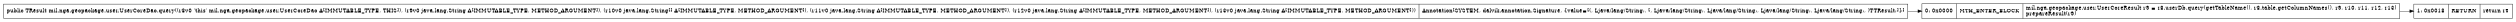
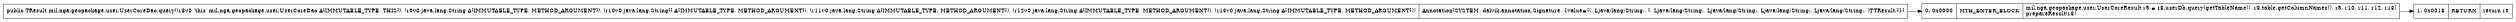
(2051, 14) -> (2051, 14)
